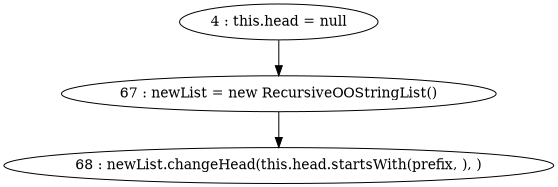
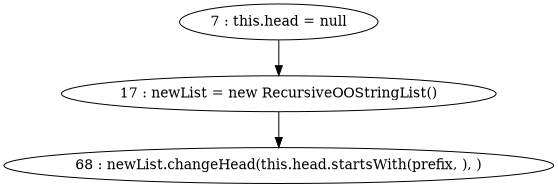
(279, 22) -> (279, 22)
(279, 94) -> (279, 94)
